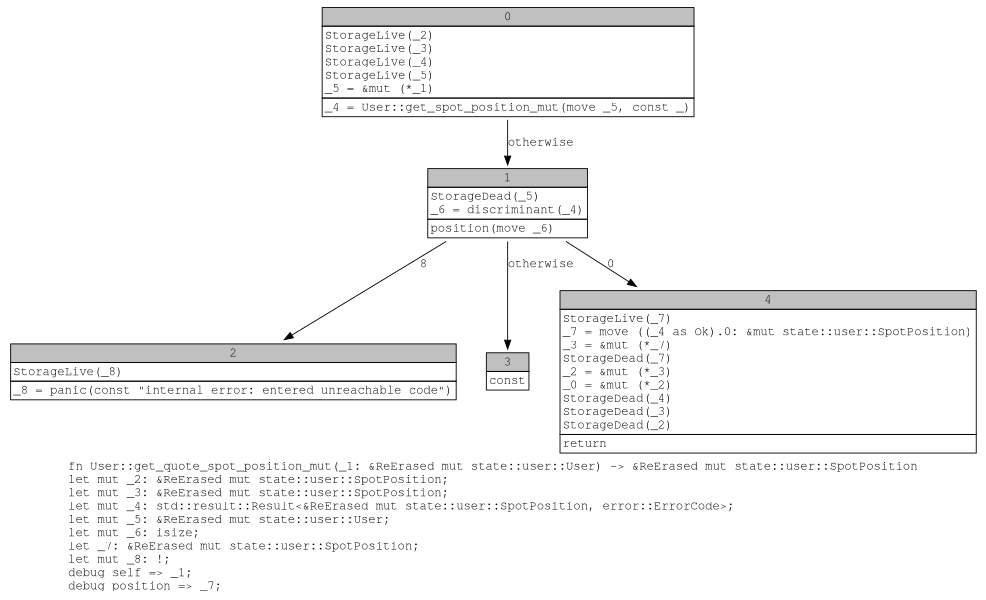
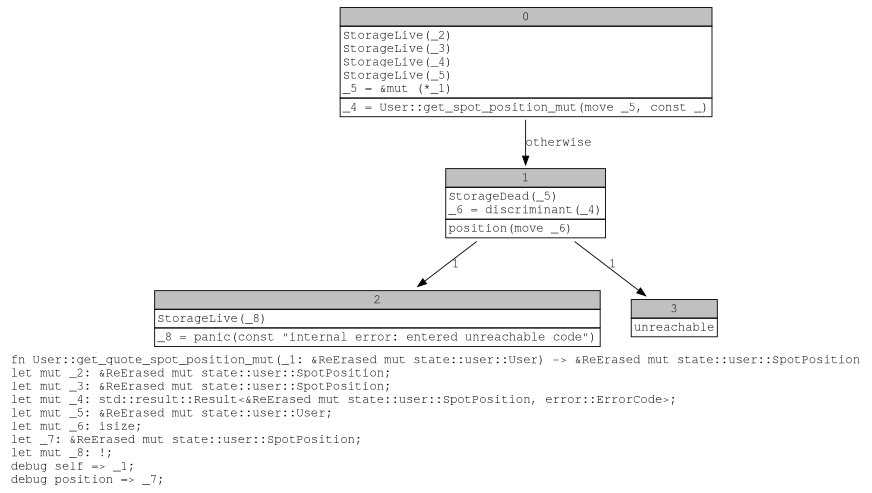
(424, 264) -> (456, 264)
(541, 264) -> (613, 264)
(768, 371) -> none
(508, 380) -> (674, 327)
